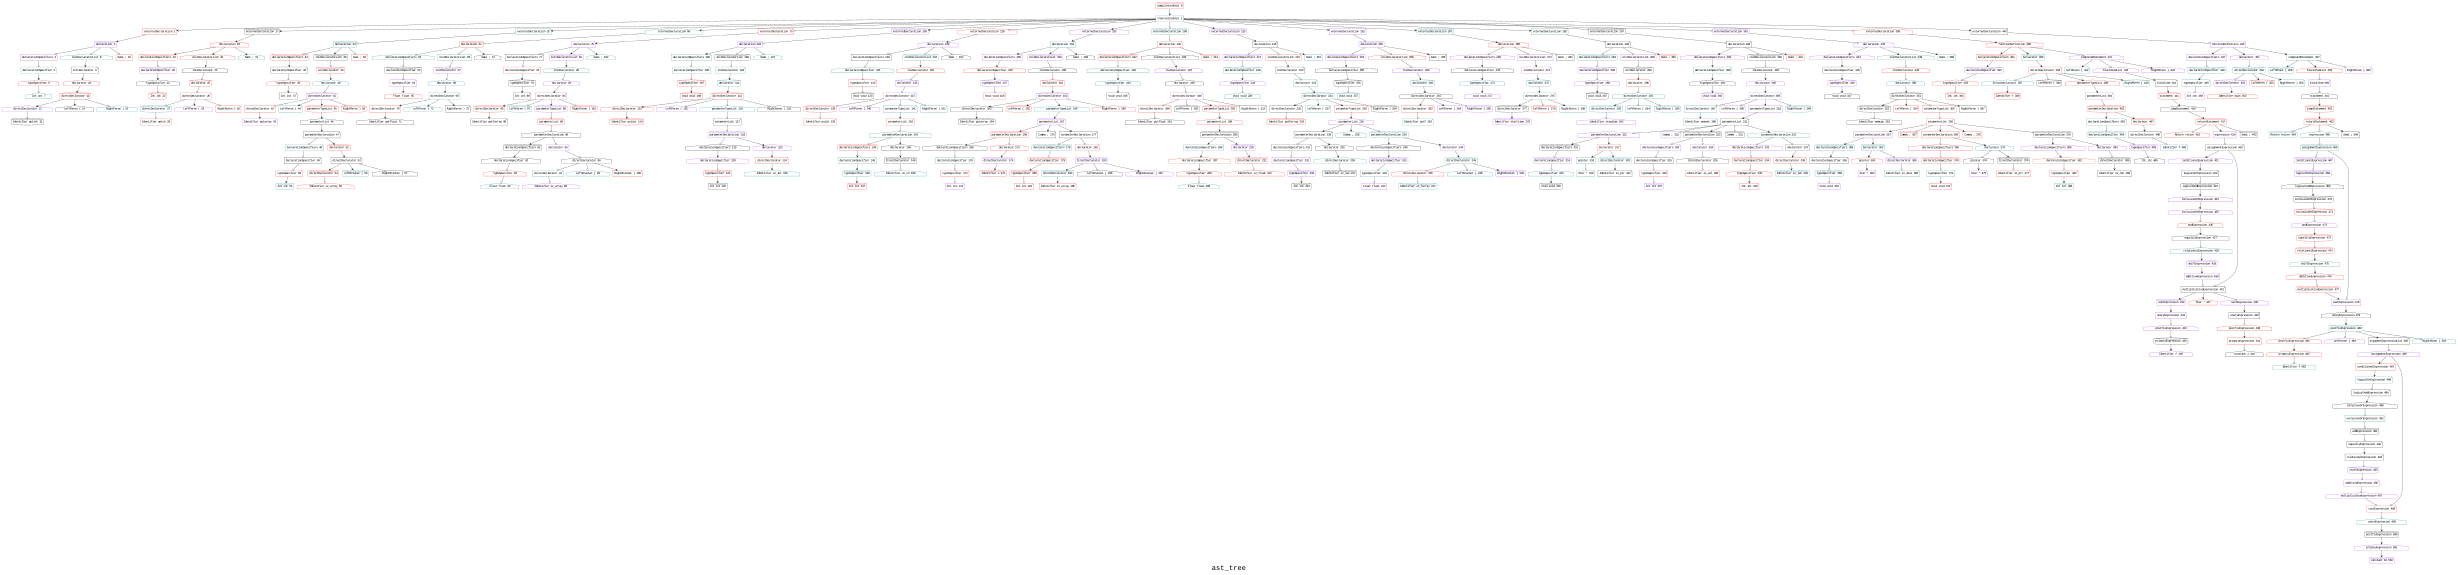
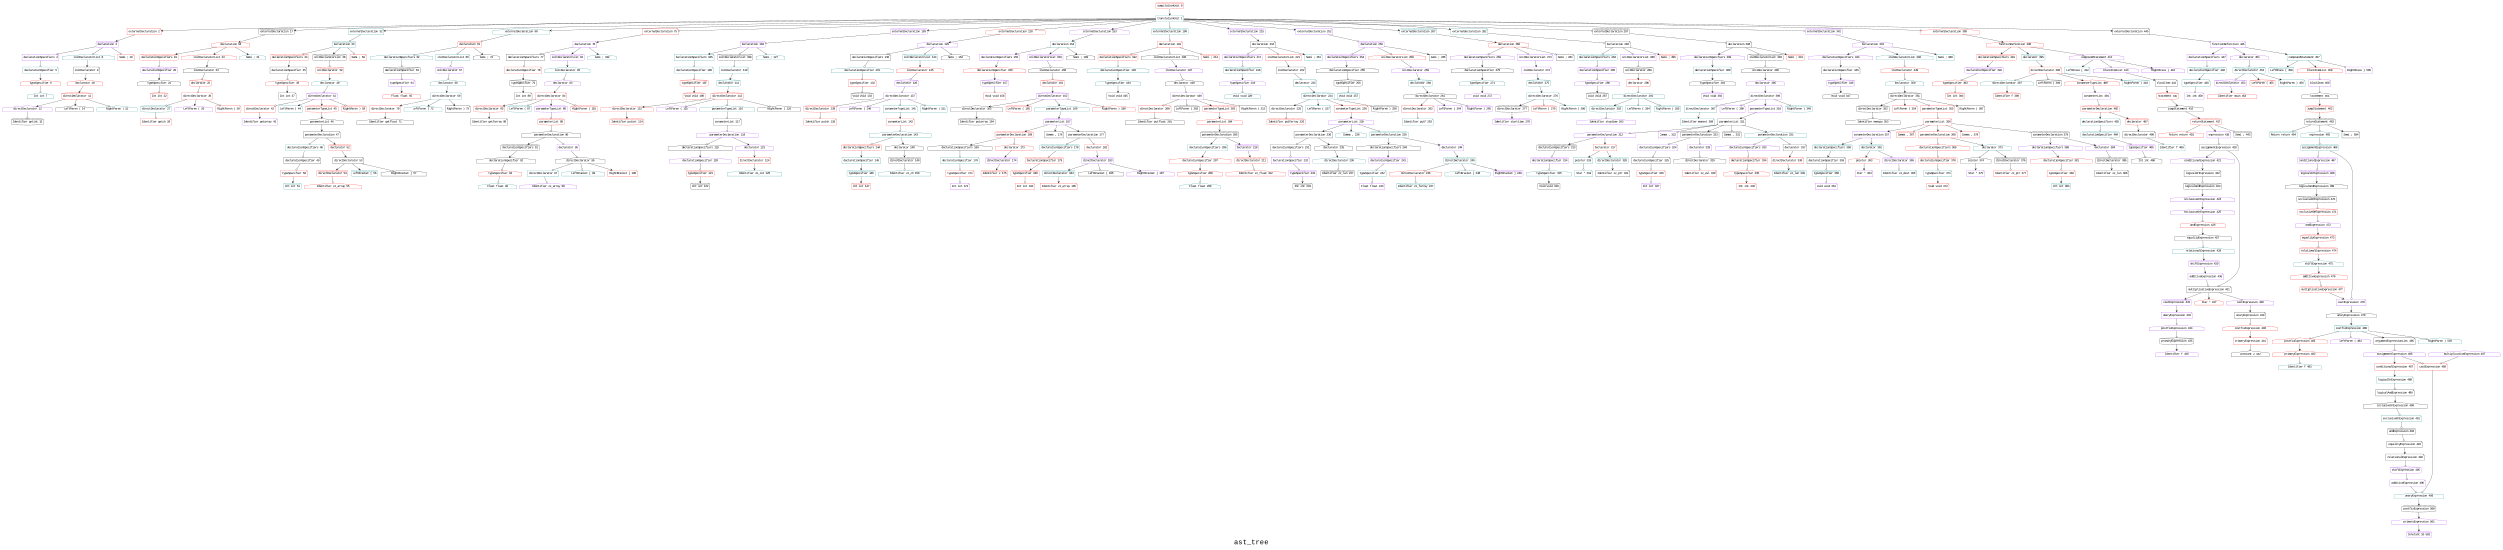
(2319, 122) -> (2320, 122)
(727, 135) -> (727, 135)
(2362, 489) -> (2413, 489)
